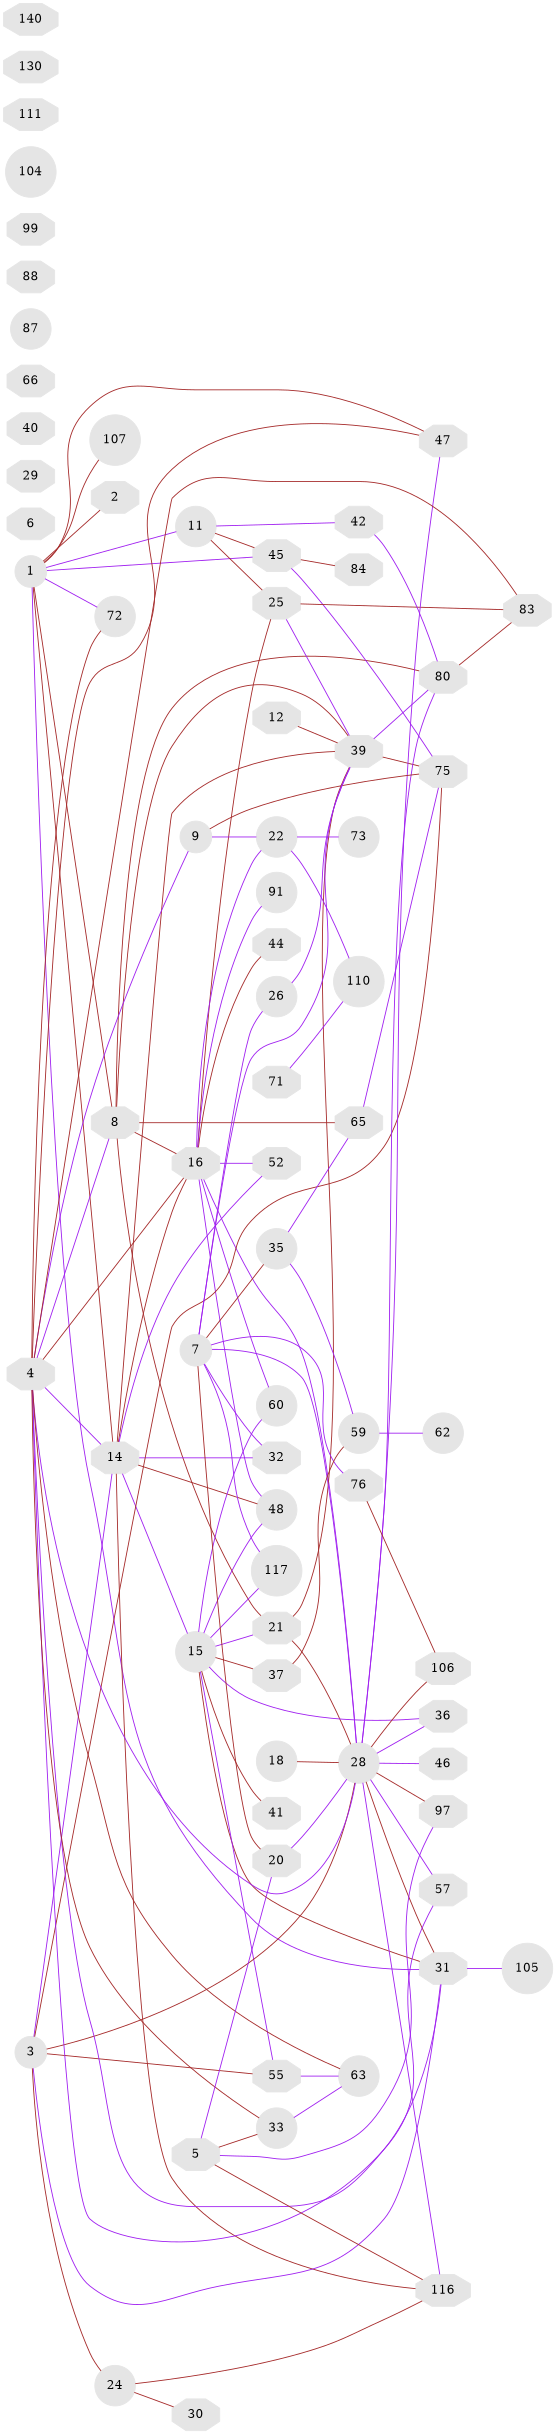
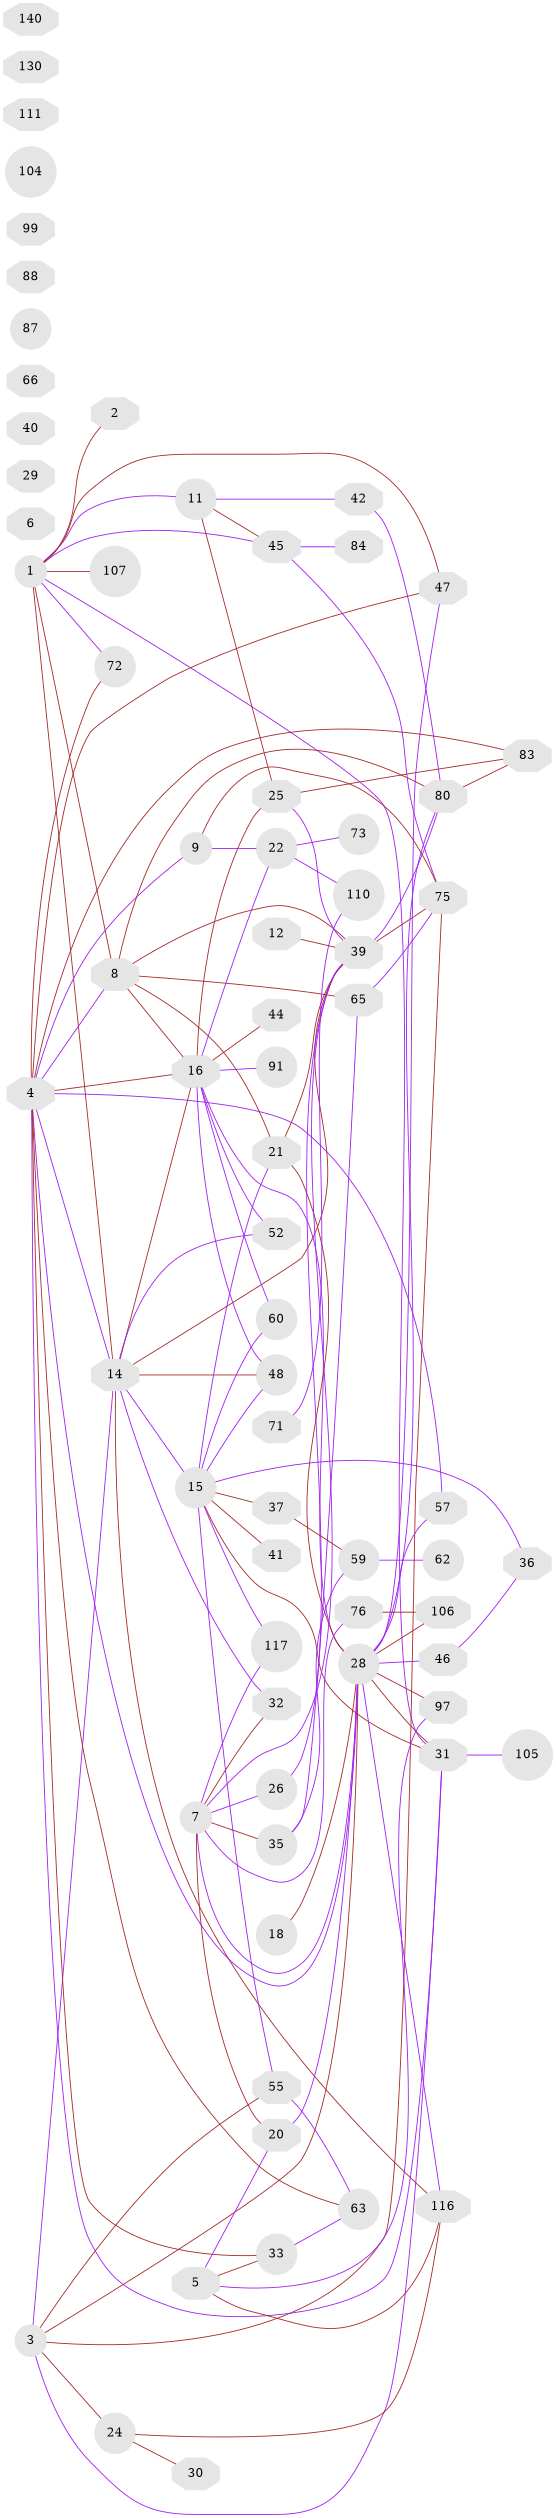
(318, 563) -> (318, 547)
(228, 1402) -> (232, 1760)
(401, 1740) -> (489, 1614)
